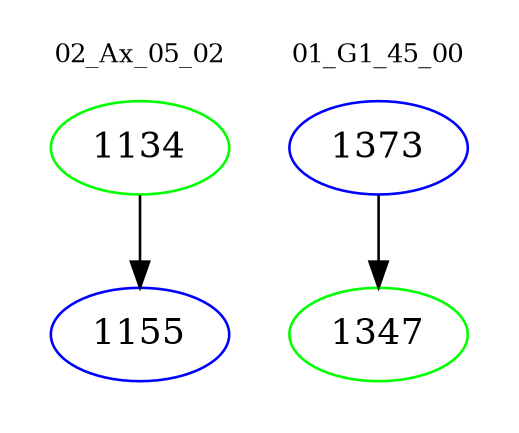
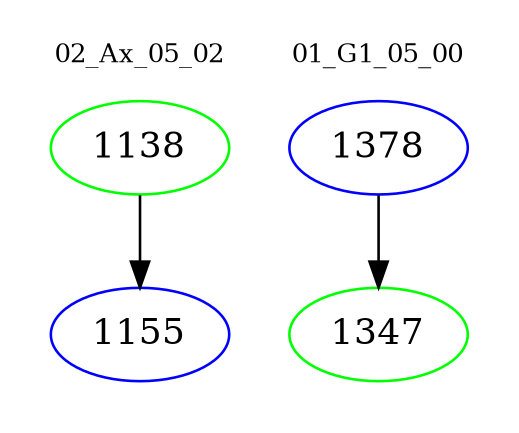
(379, 56) -> (379, 56)
(140, 148) -> (140, 148)
(379, 148) -> (379, 148)
